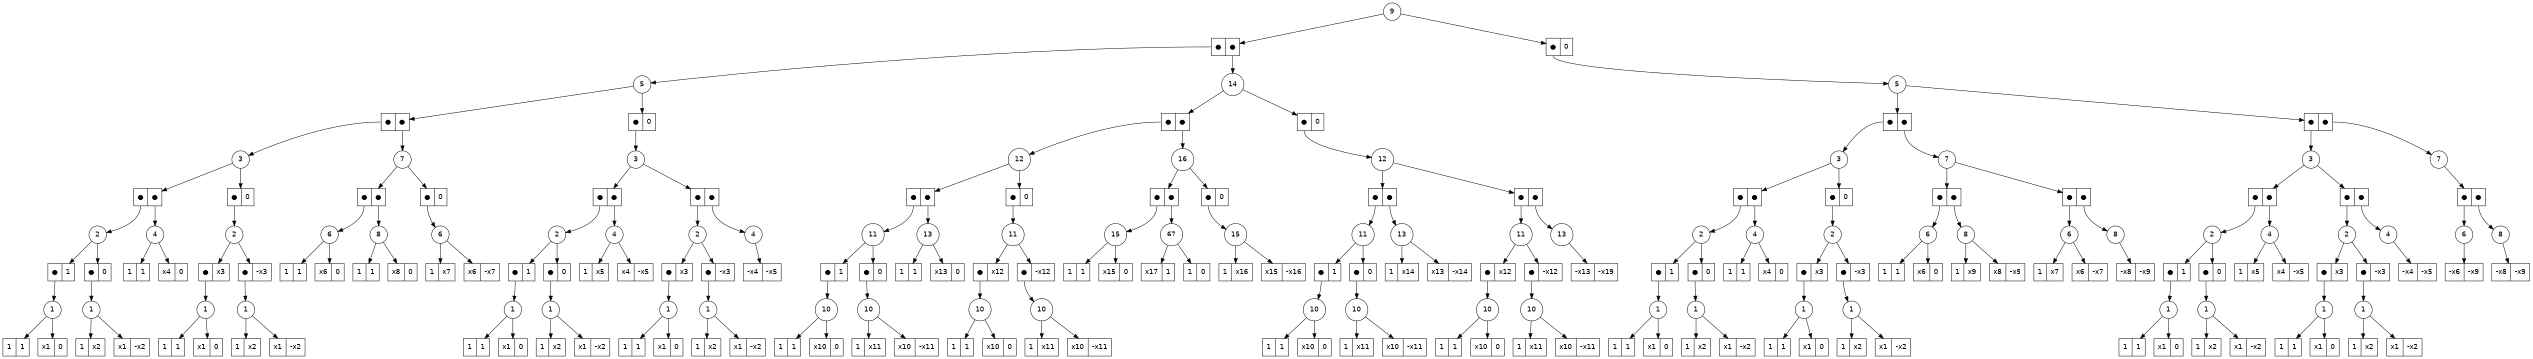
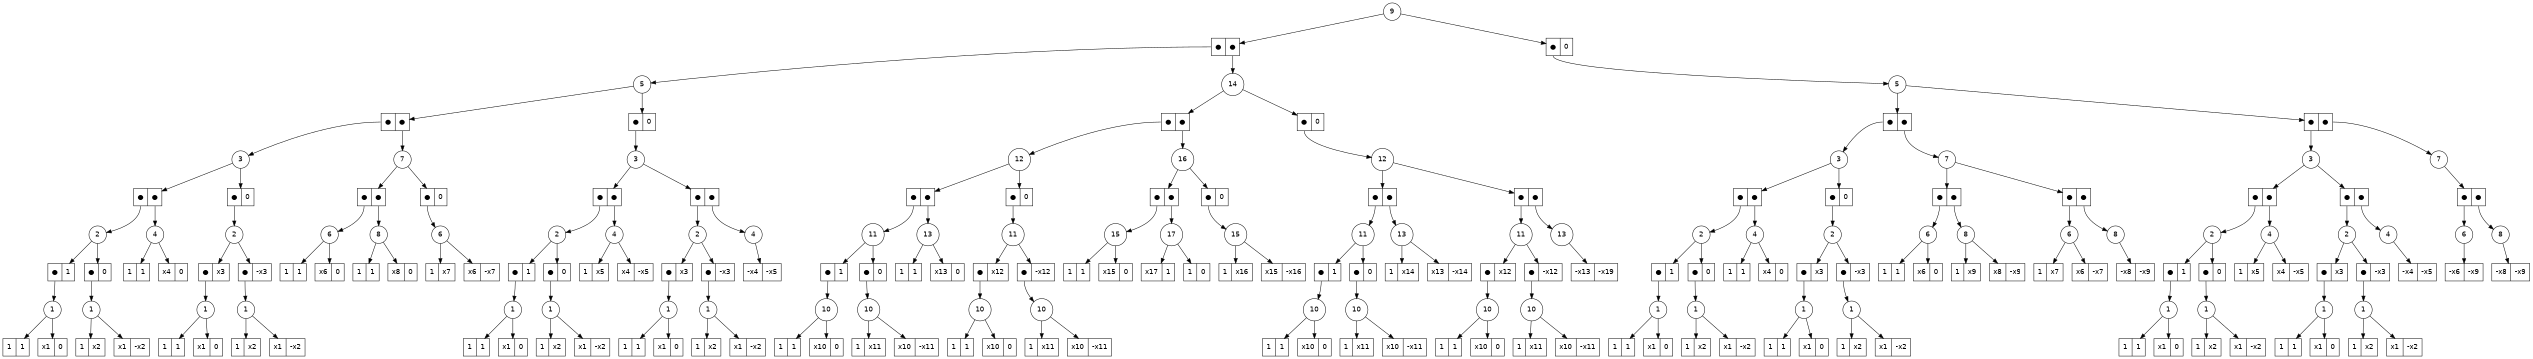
(1172, 235) -> (1172, 235)
